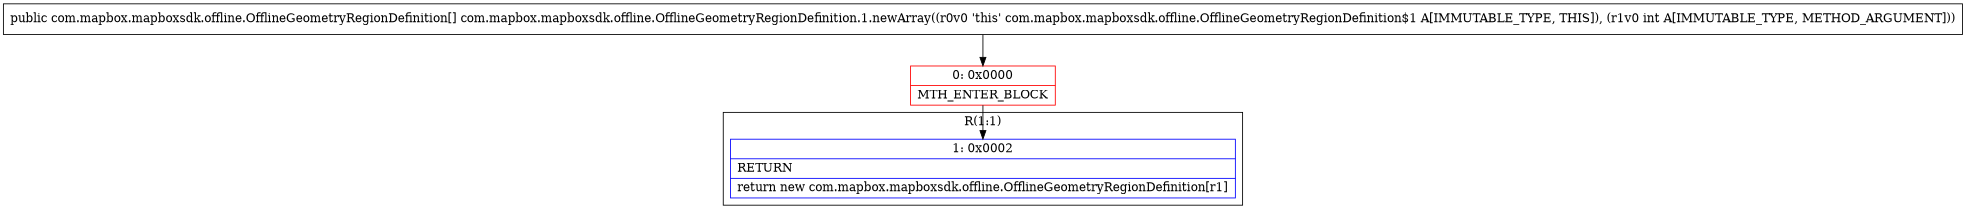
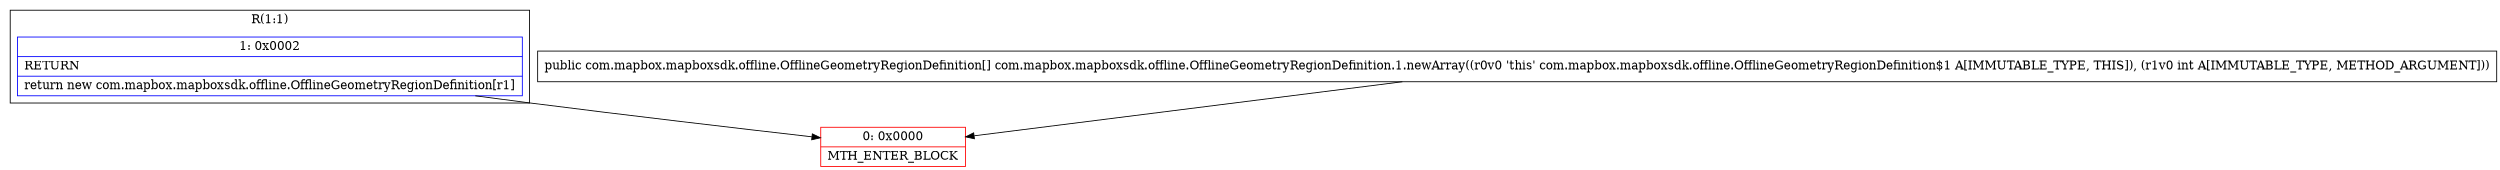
(983, 118) -> (644, 117)
